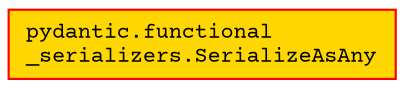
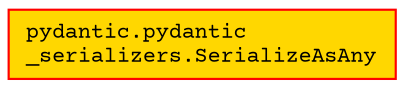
(202, 44) -> (202, 44)
